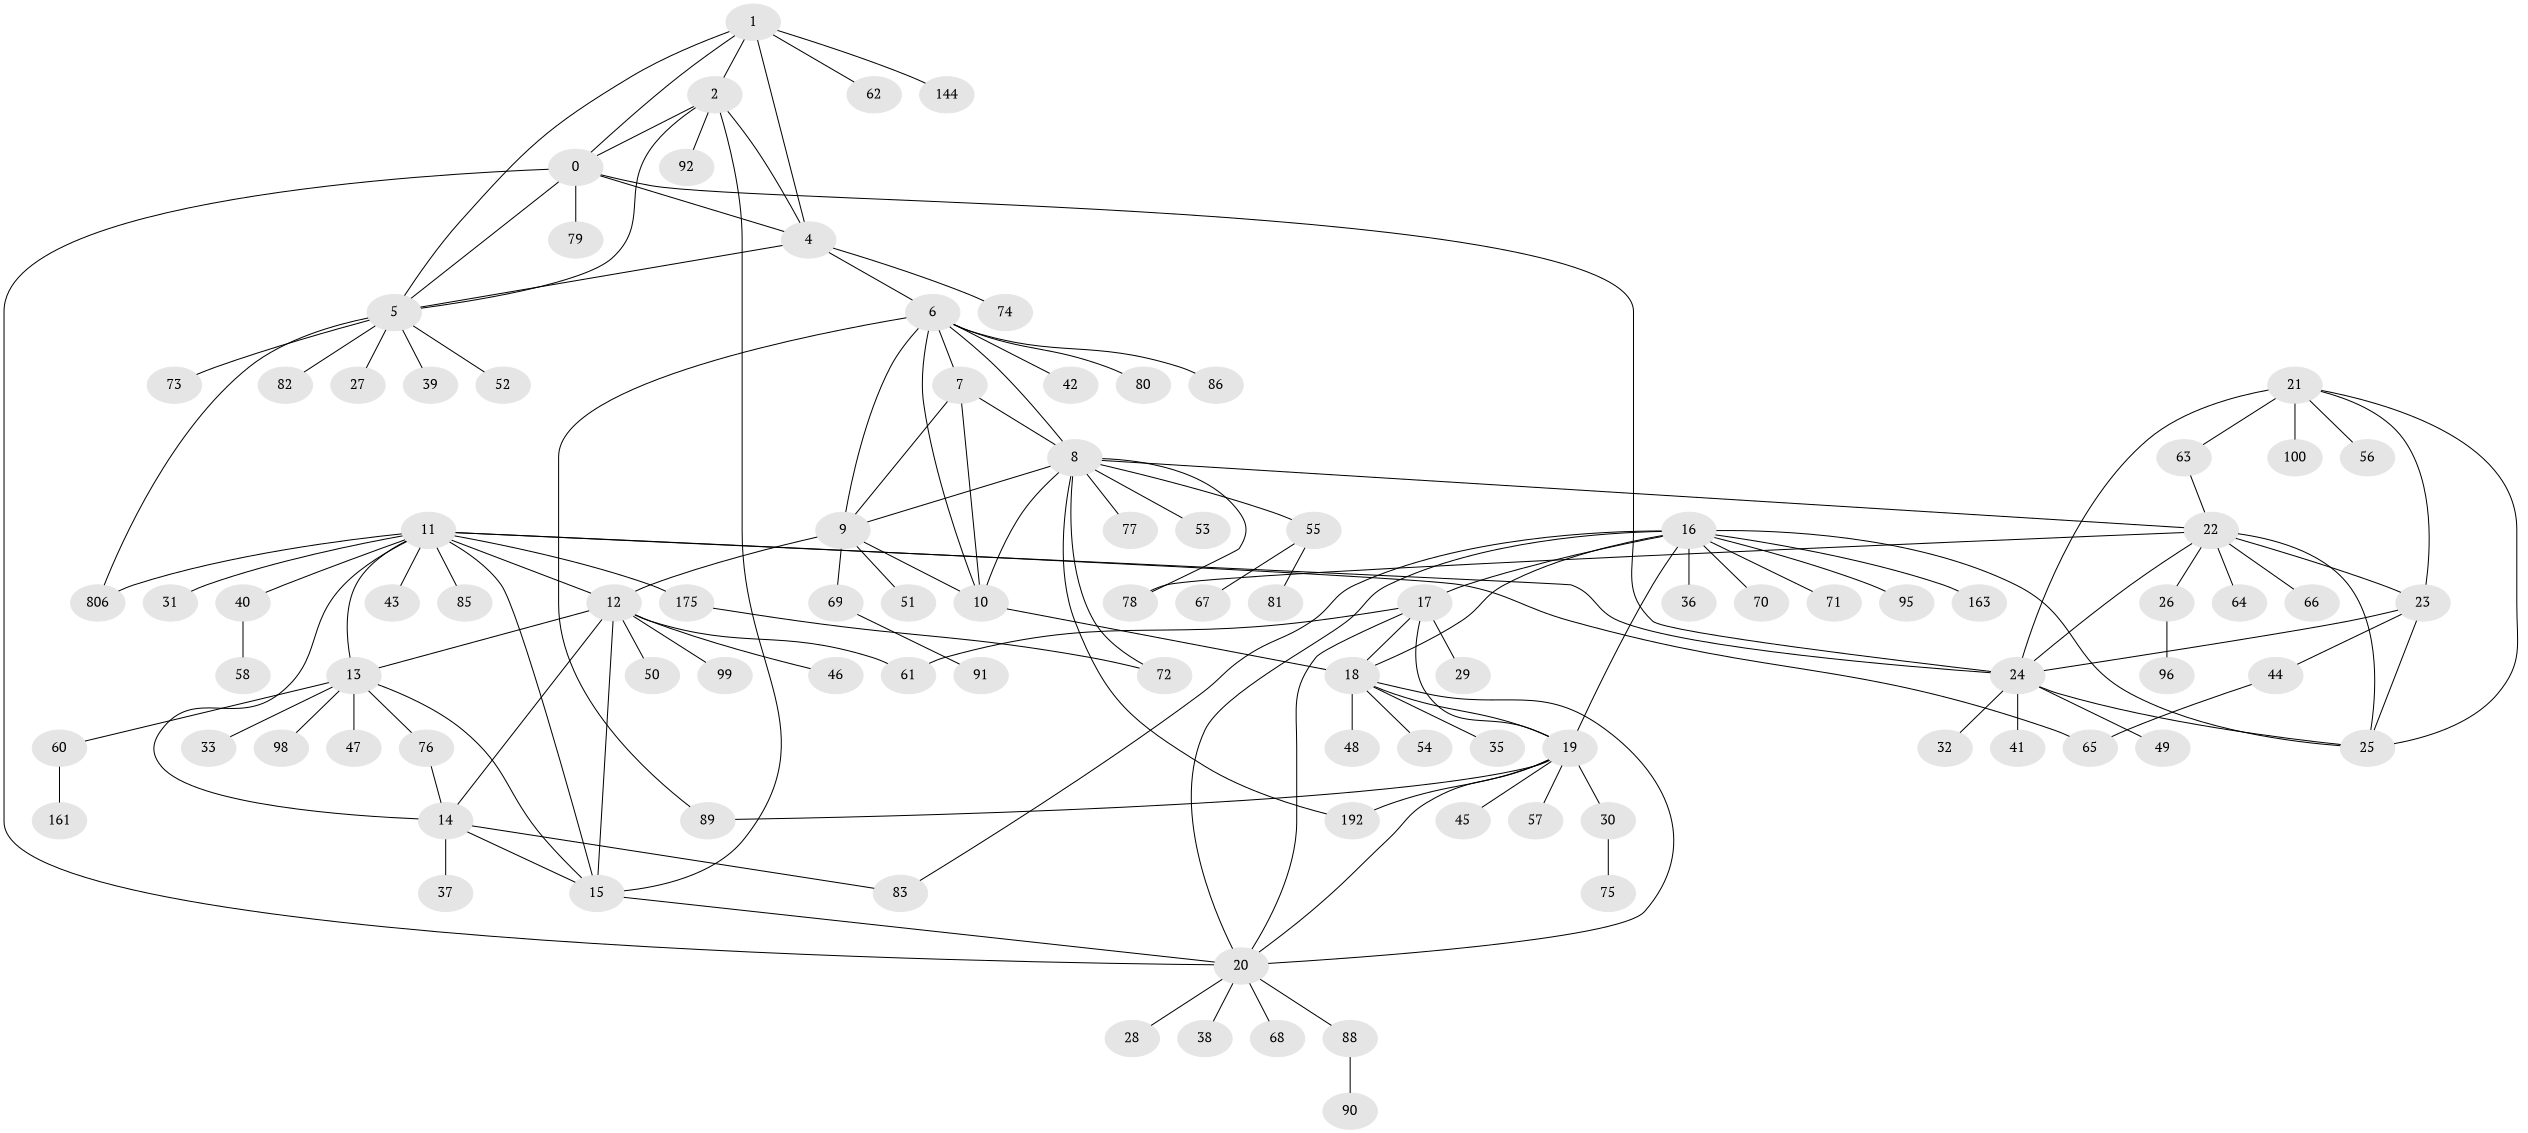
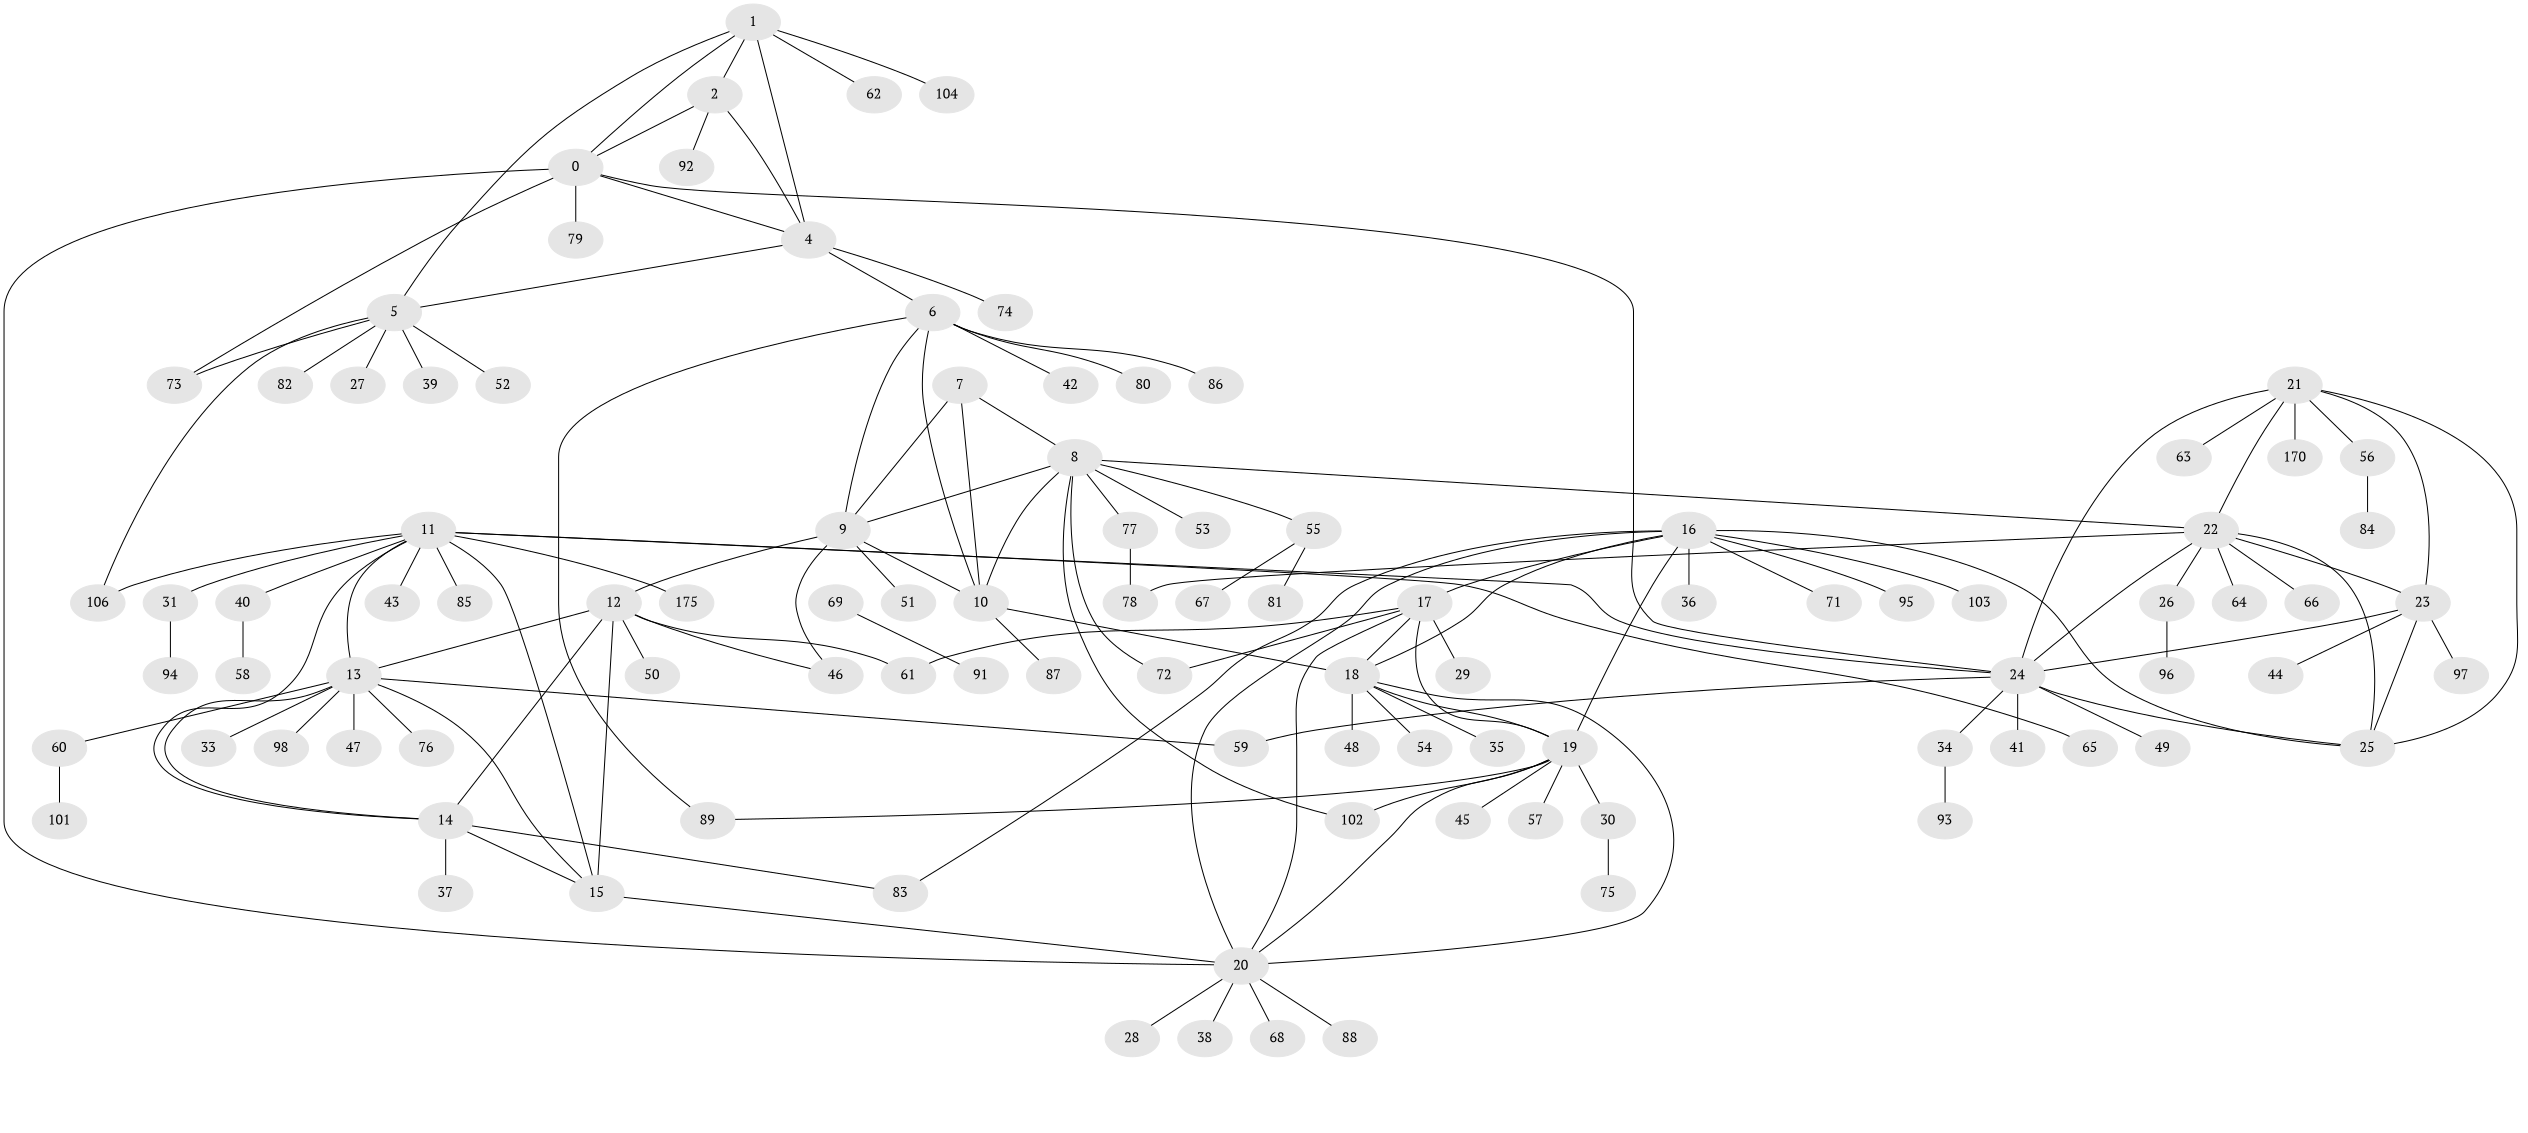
(947, 95) -> (947, 95)
(485, 240) -> (371, 270)
(604, 263) -> none
(946, 349) -> none
(1010, 381) -> none
(2295, 458) -> (2295, 458)
(2198, 494) -> (2249, 456)
(1234, 507) -> (1130, 571)
(742, 526) -> none
none -> (2368, 530)
(521, 567) -> none
(839, 567) -> (796, 601)
(98, 603) -> (98, 603)
(1762, 603) -> none
(1979, 603) -> (1979, 603)
(927, 636) -> (1295, 639)
none -> (170, 676)
(725, 676) -> none
none -> (1054, 676)
none -> (2461, 676)
(2185, 708) -> none
none -> (1241, 748)
(1945, 748) -> (1945, 748)
(436, 785) -> (181, 773)
(59, 821) -> (59, 821)
(1352, 821) -> (1352, 821)
none -> (1945, 821)
(1350, 1111) -> none
